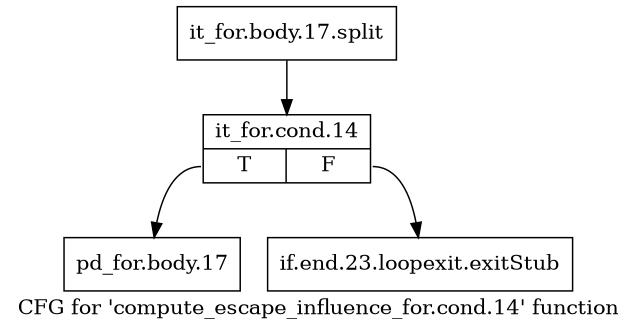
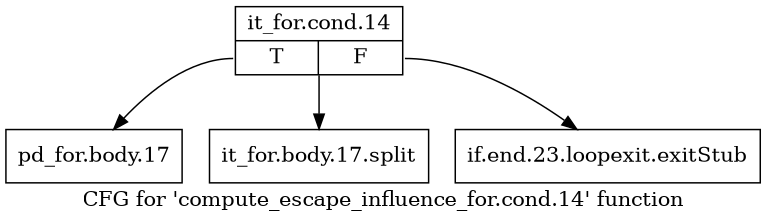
(287, 80) -> (319, 95)
